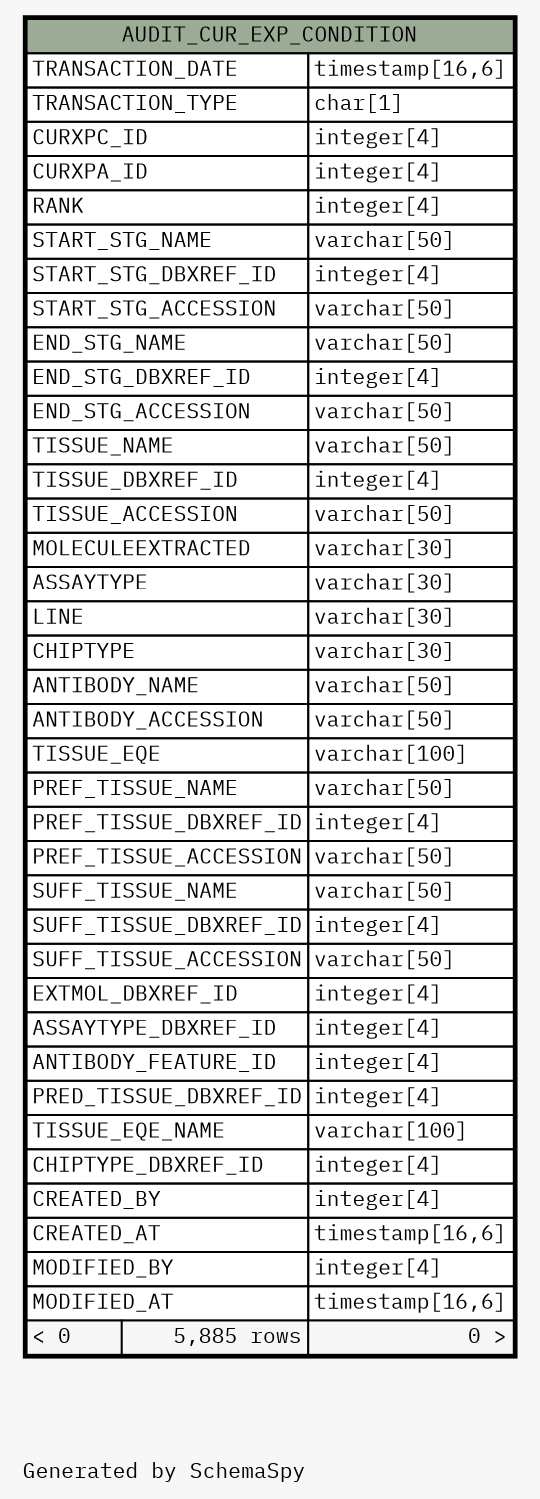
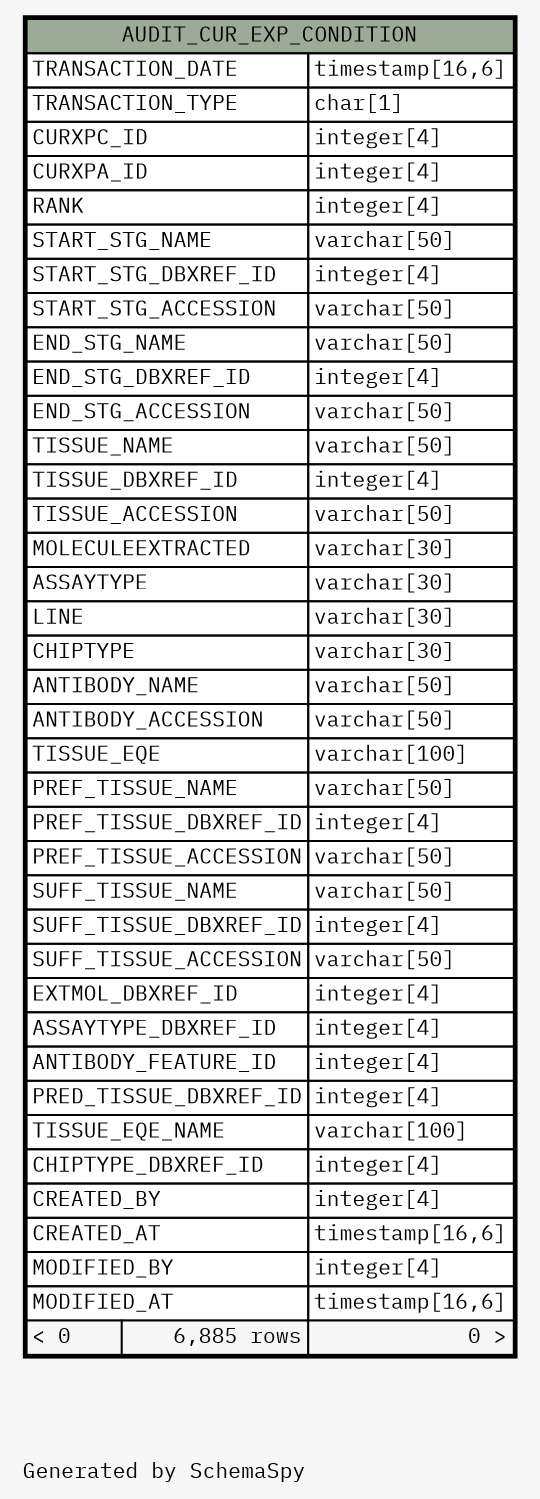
(238, 1337) -> (238, 1337)
